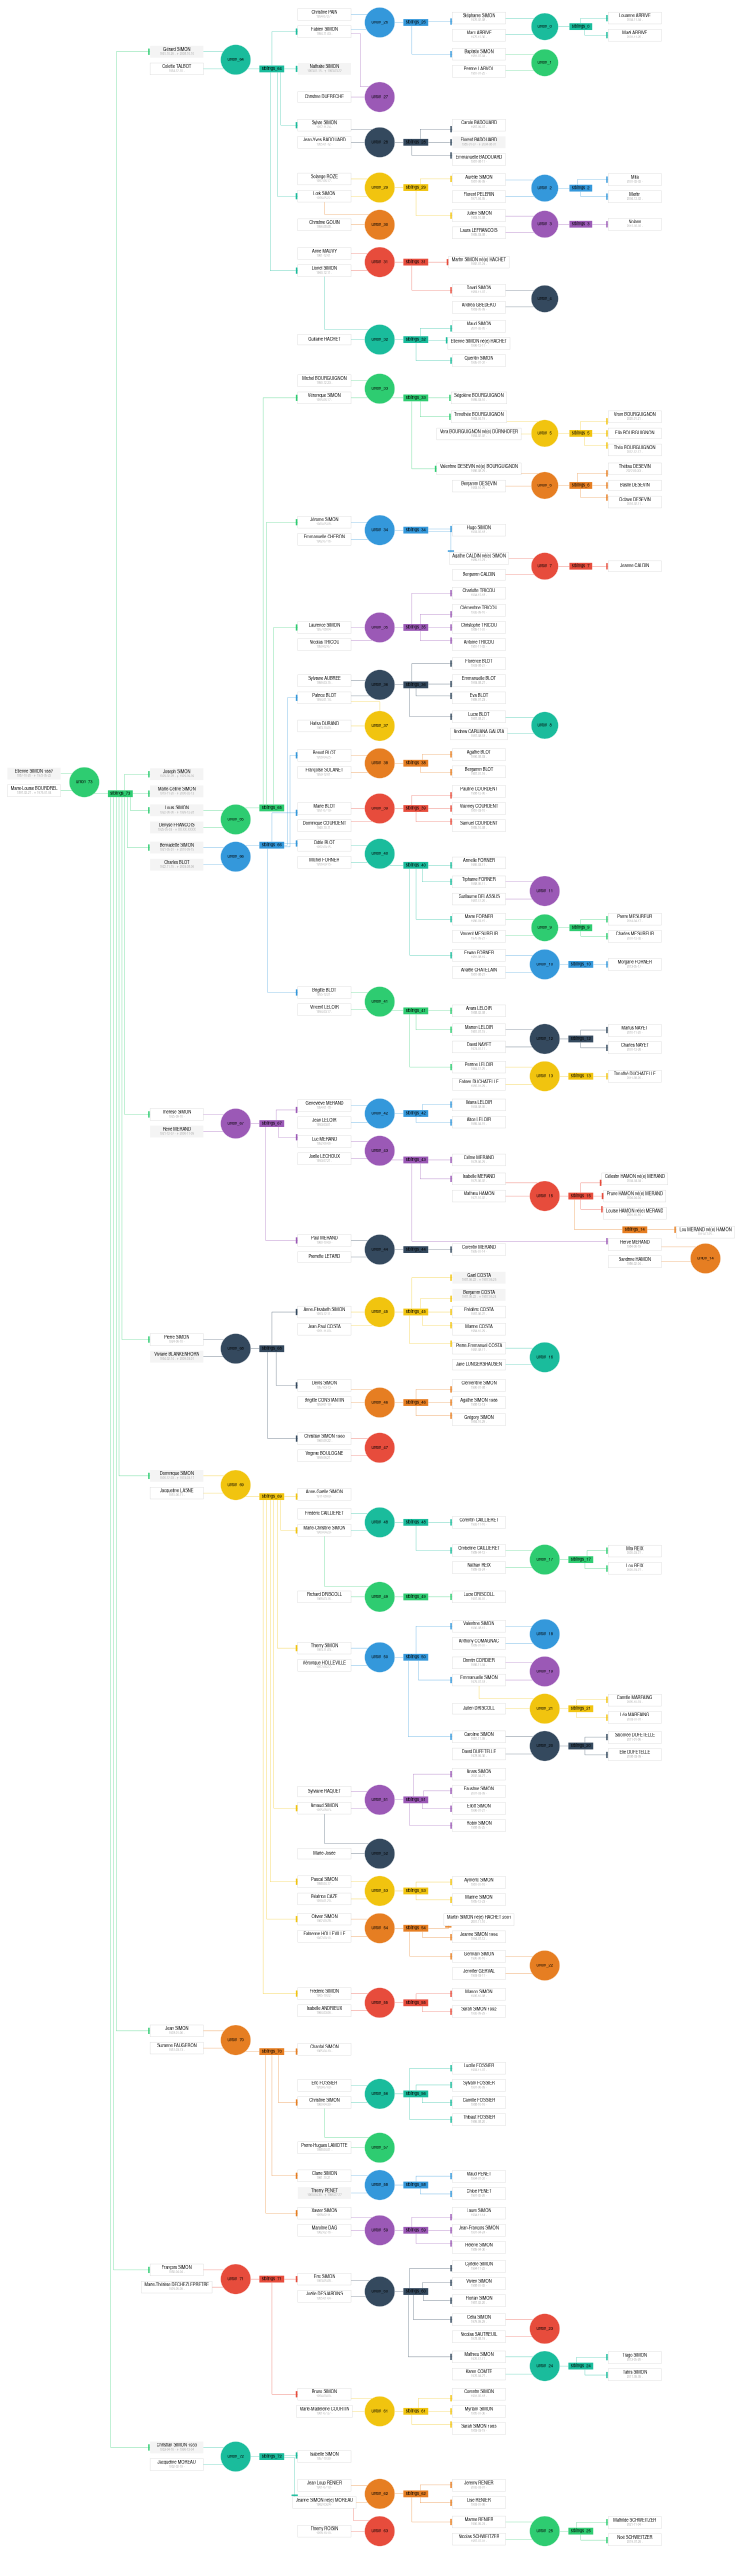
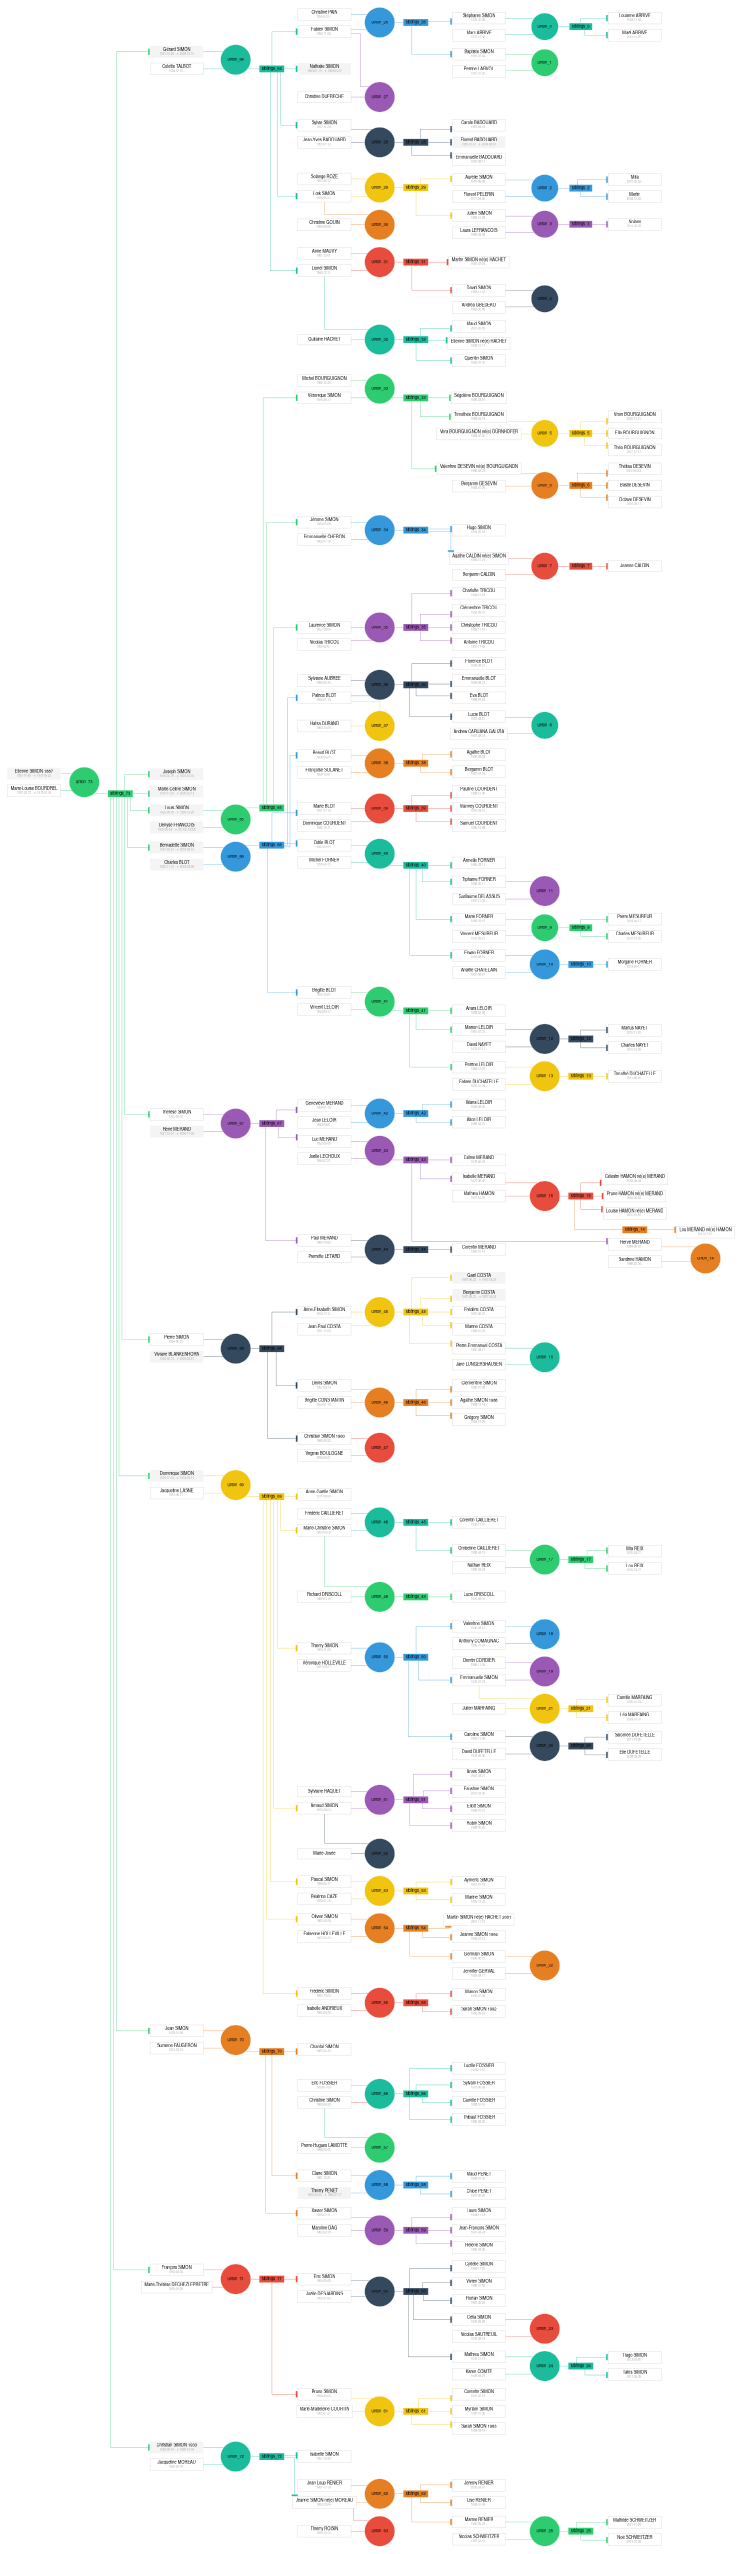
(479, 1709) -> (479, 1709)
(278, 2087) -> none
(359, 2102) -> (359, 2102)
